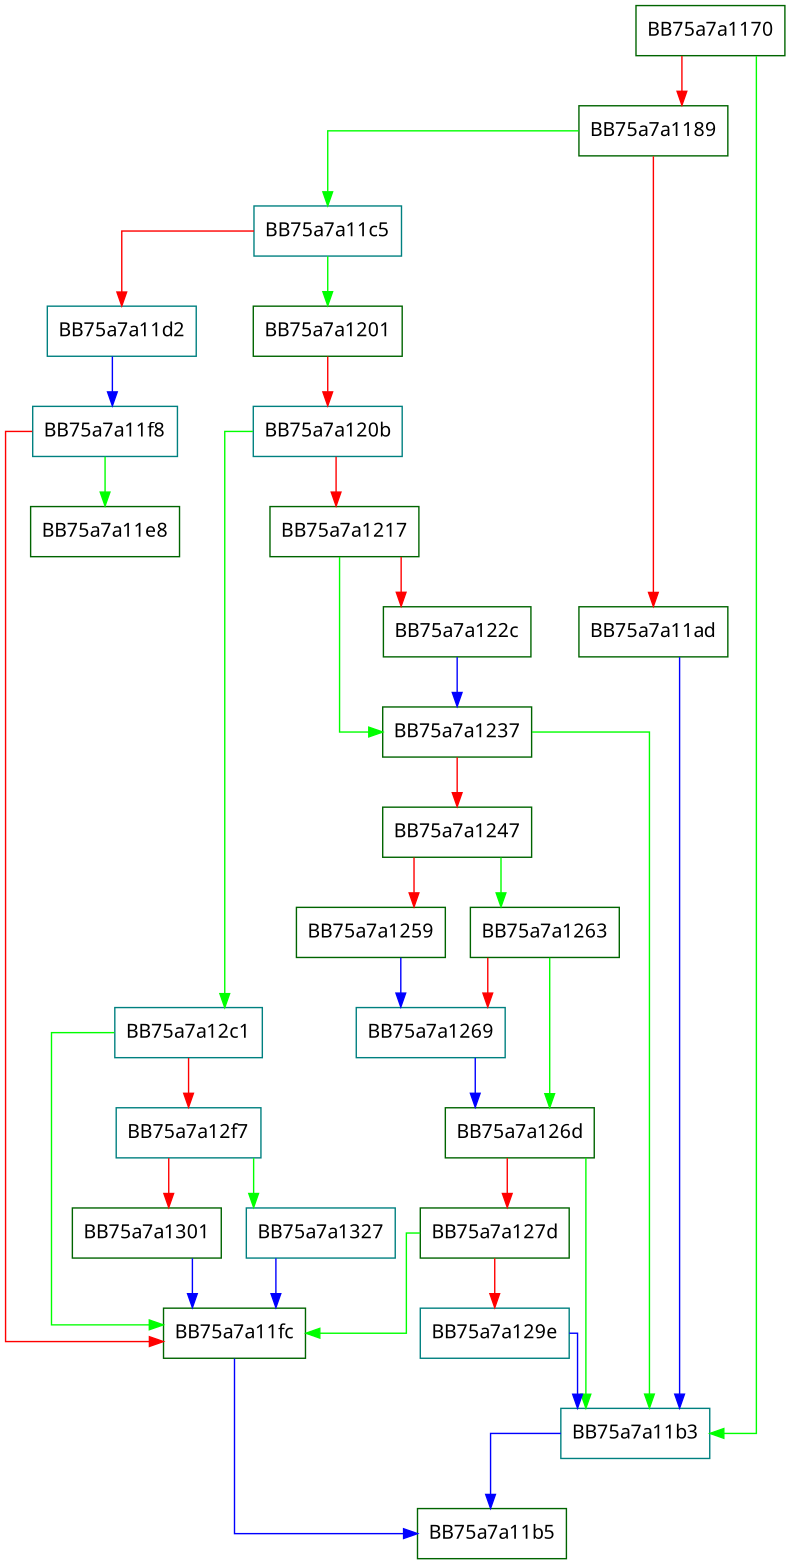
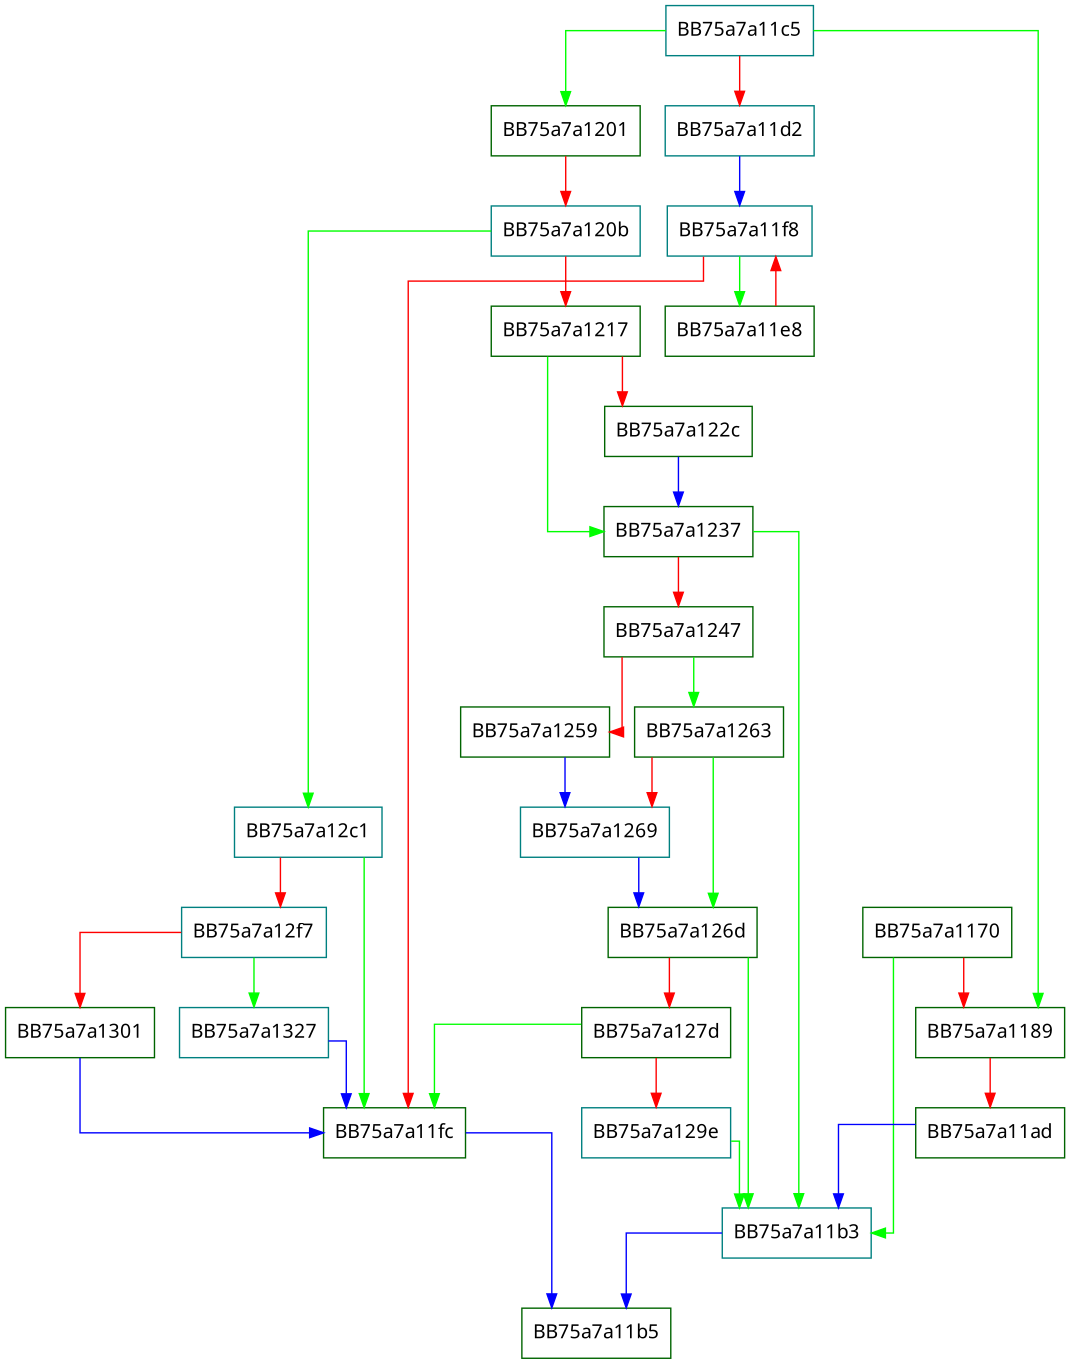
(423, 131) -> (1038, 400)
none -> (776, 288)
(578, 1360) -> (739, 1163)
